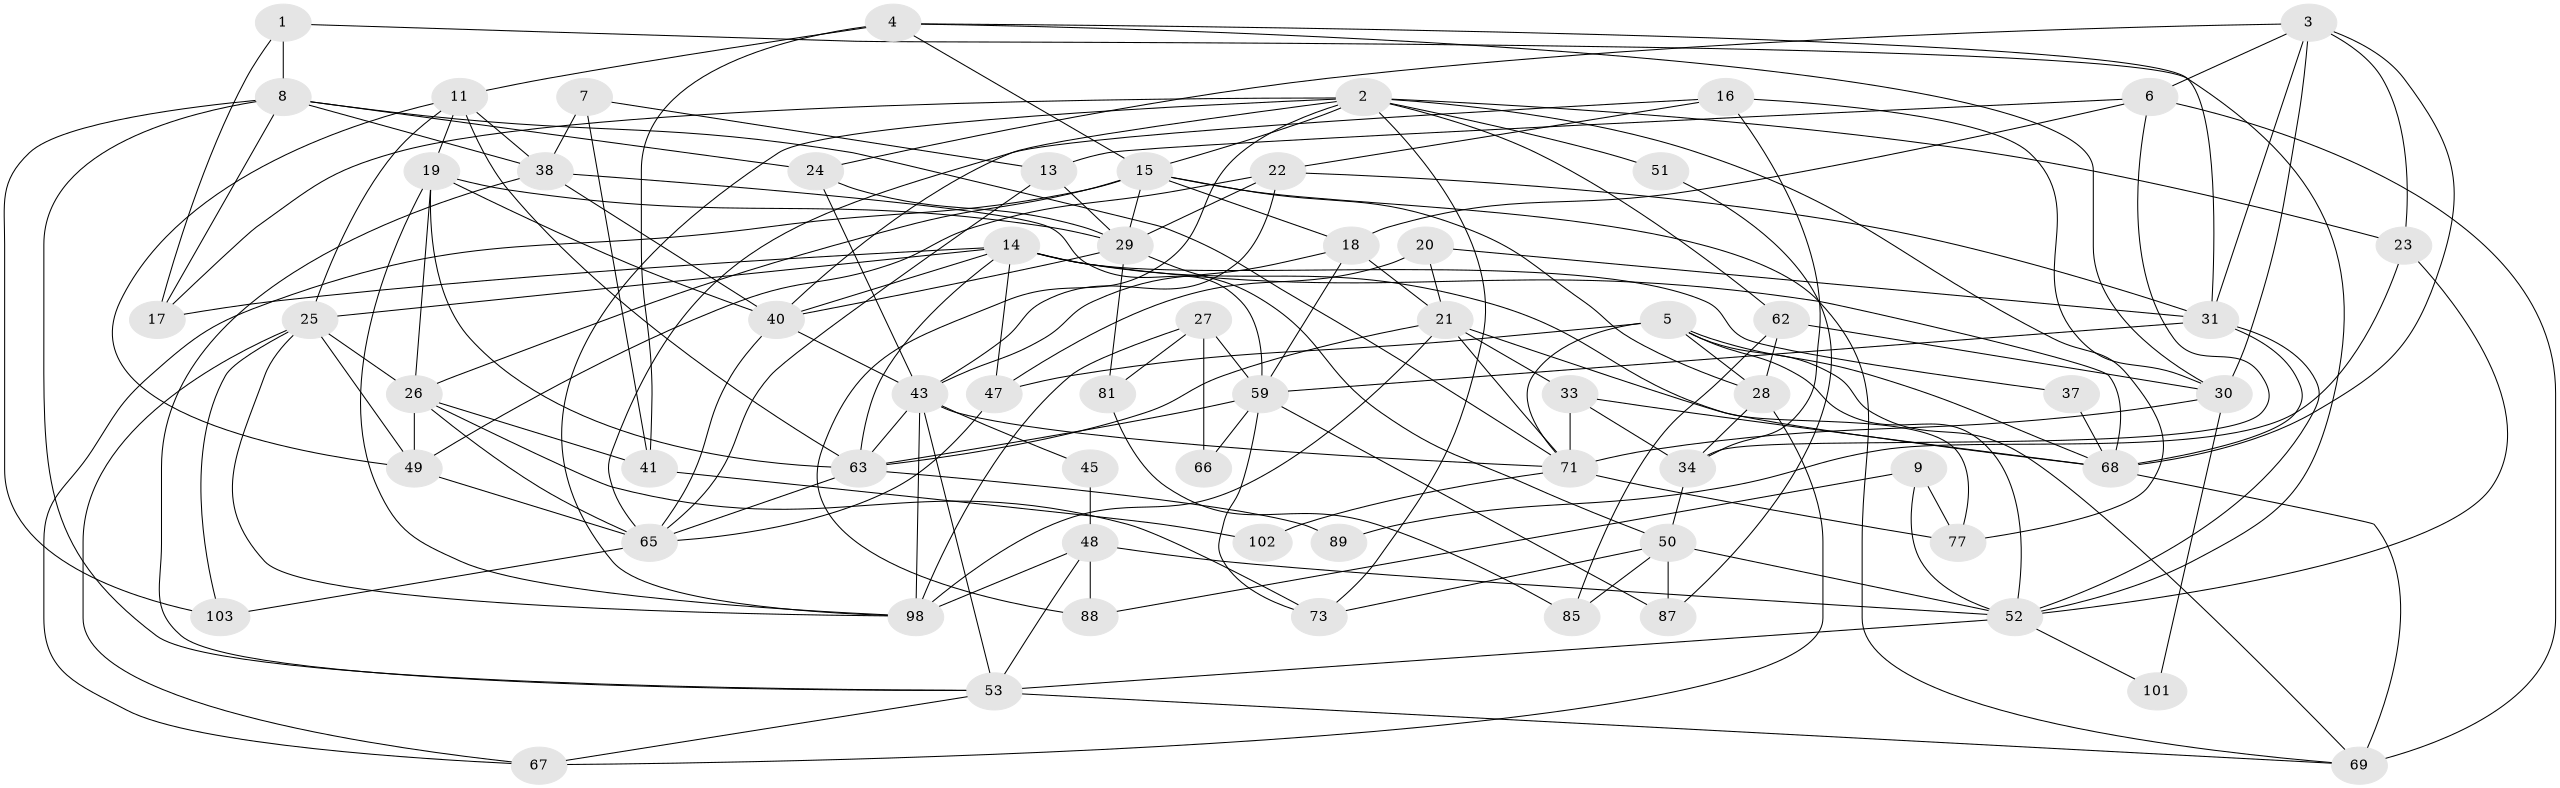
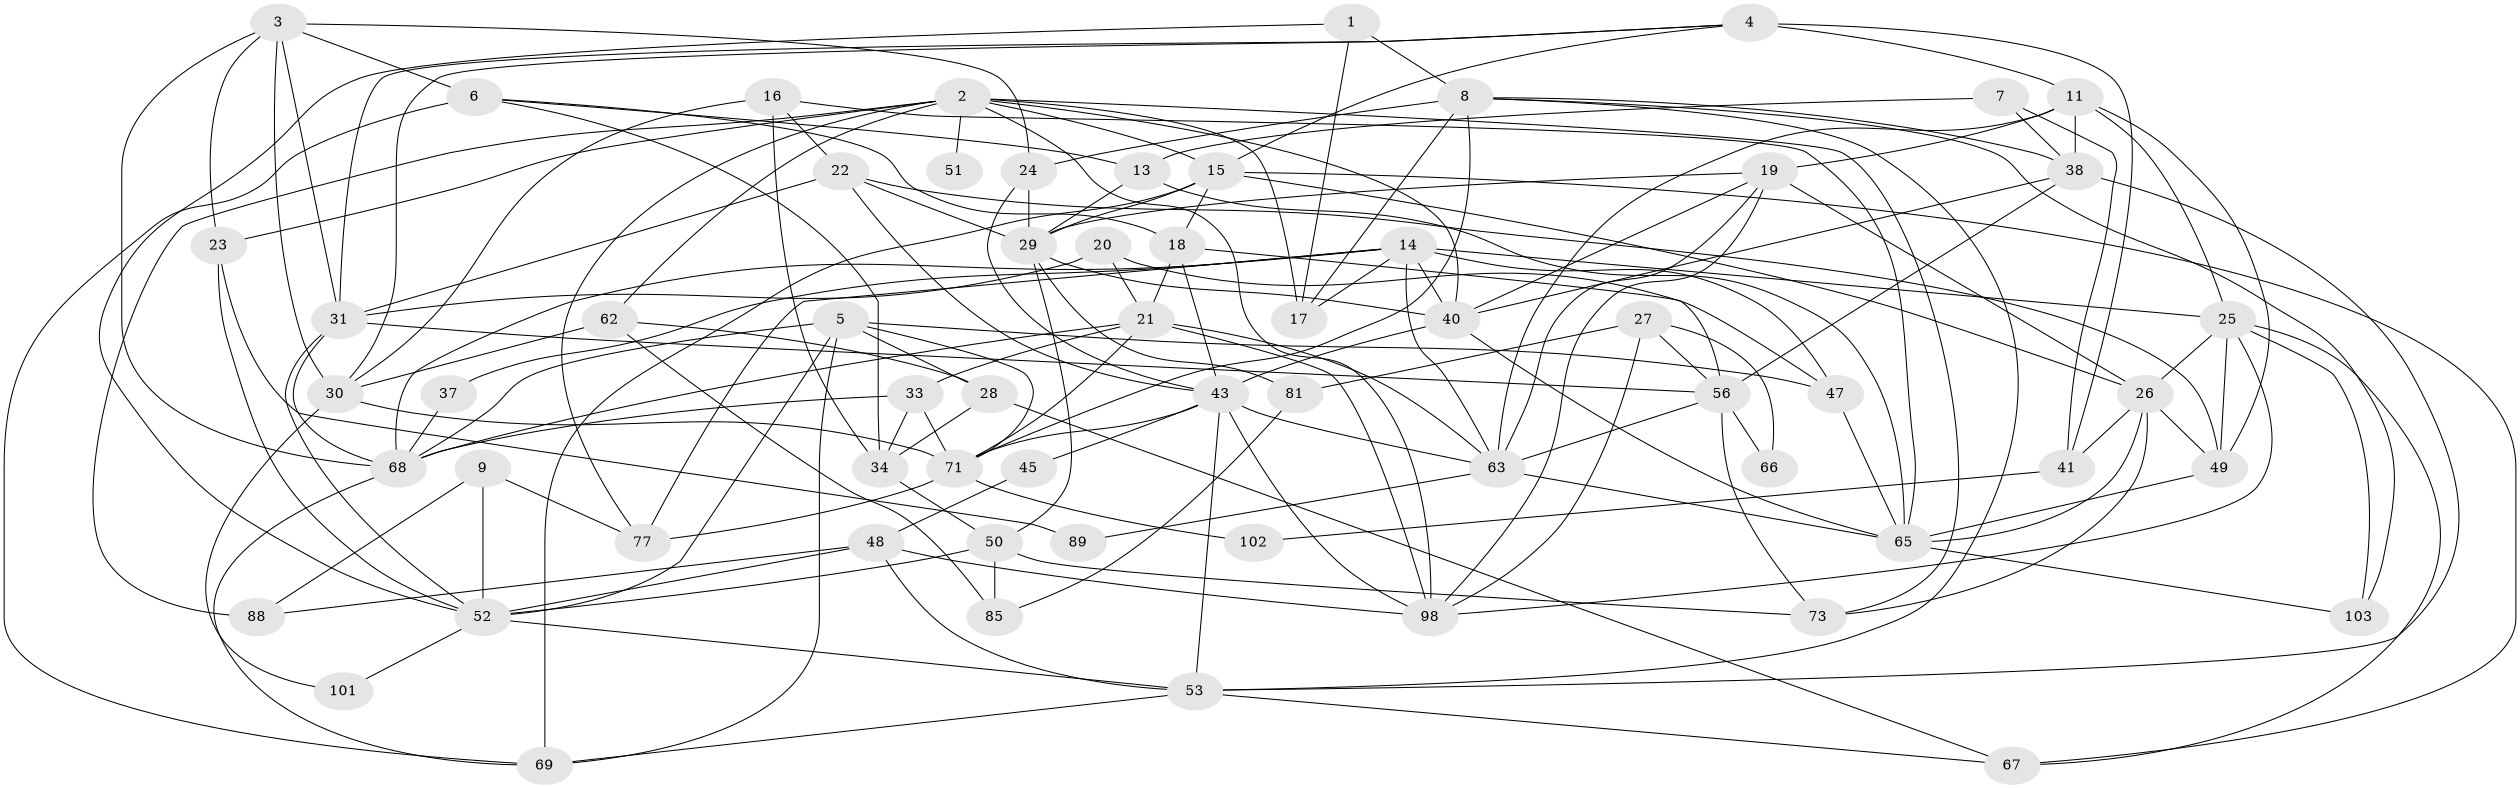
(1473, 231) -> none
(1261, 394) -> (1722, 394)
(1668, 617) -> none
